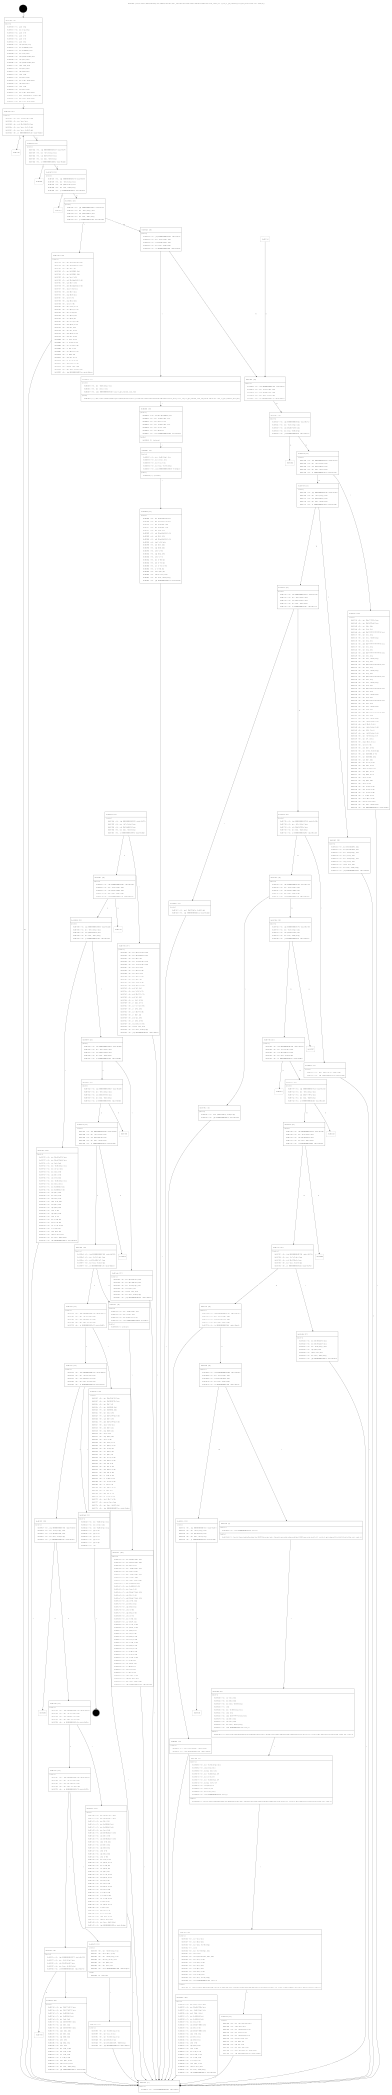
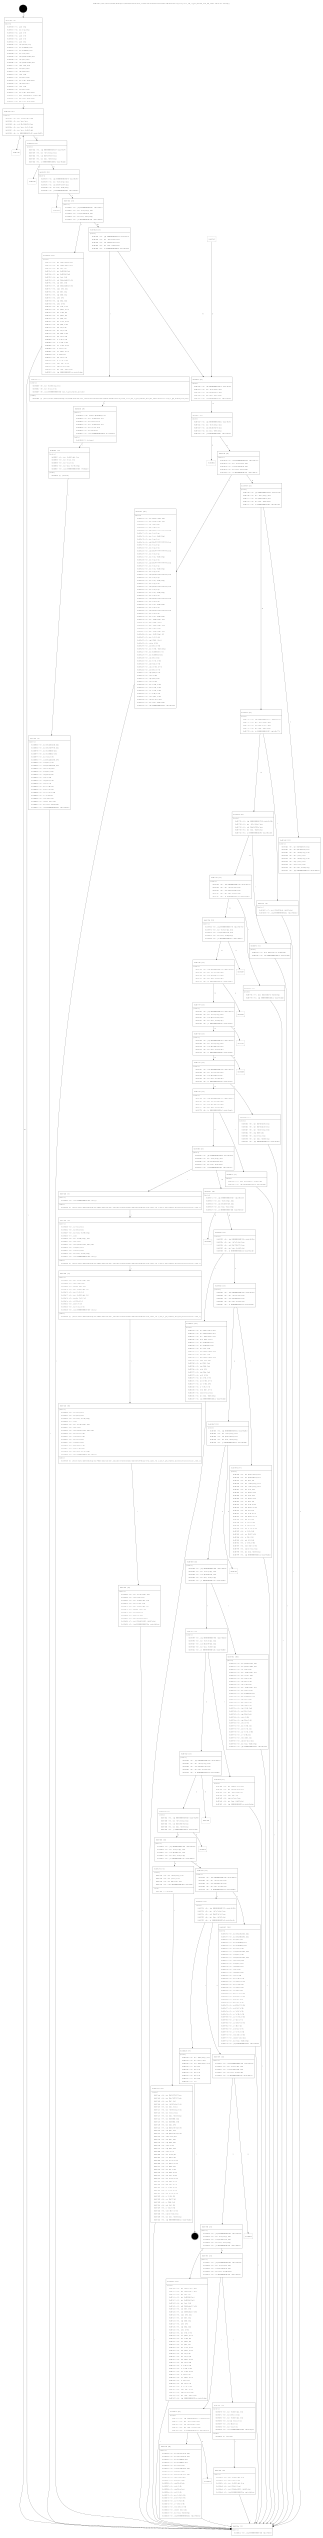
none -> (235, 1242)
